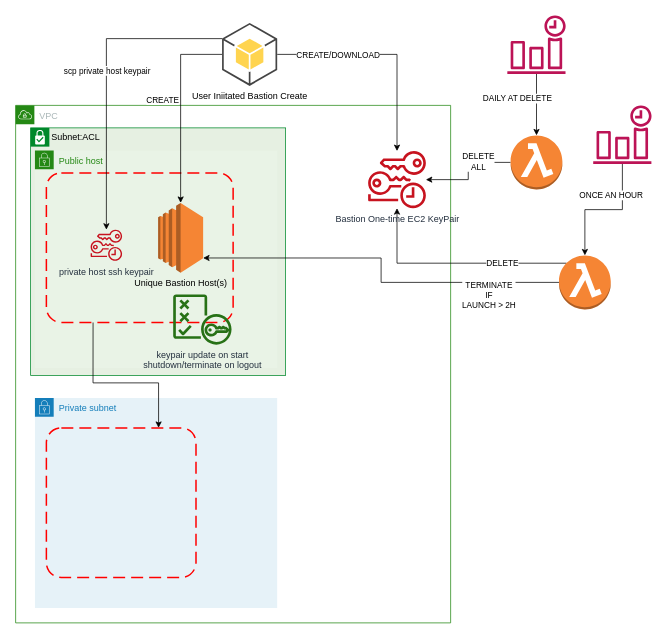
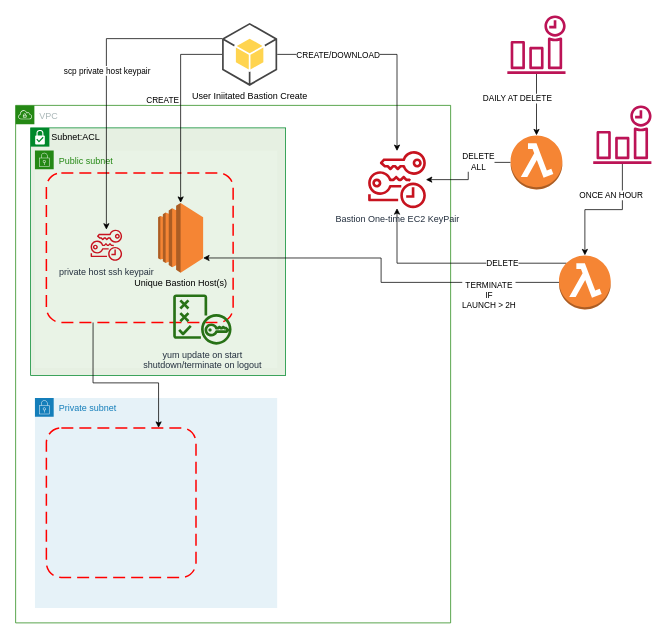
(83, 161) -> (88, 161)
(203, 361) -> (203, 361)
